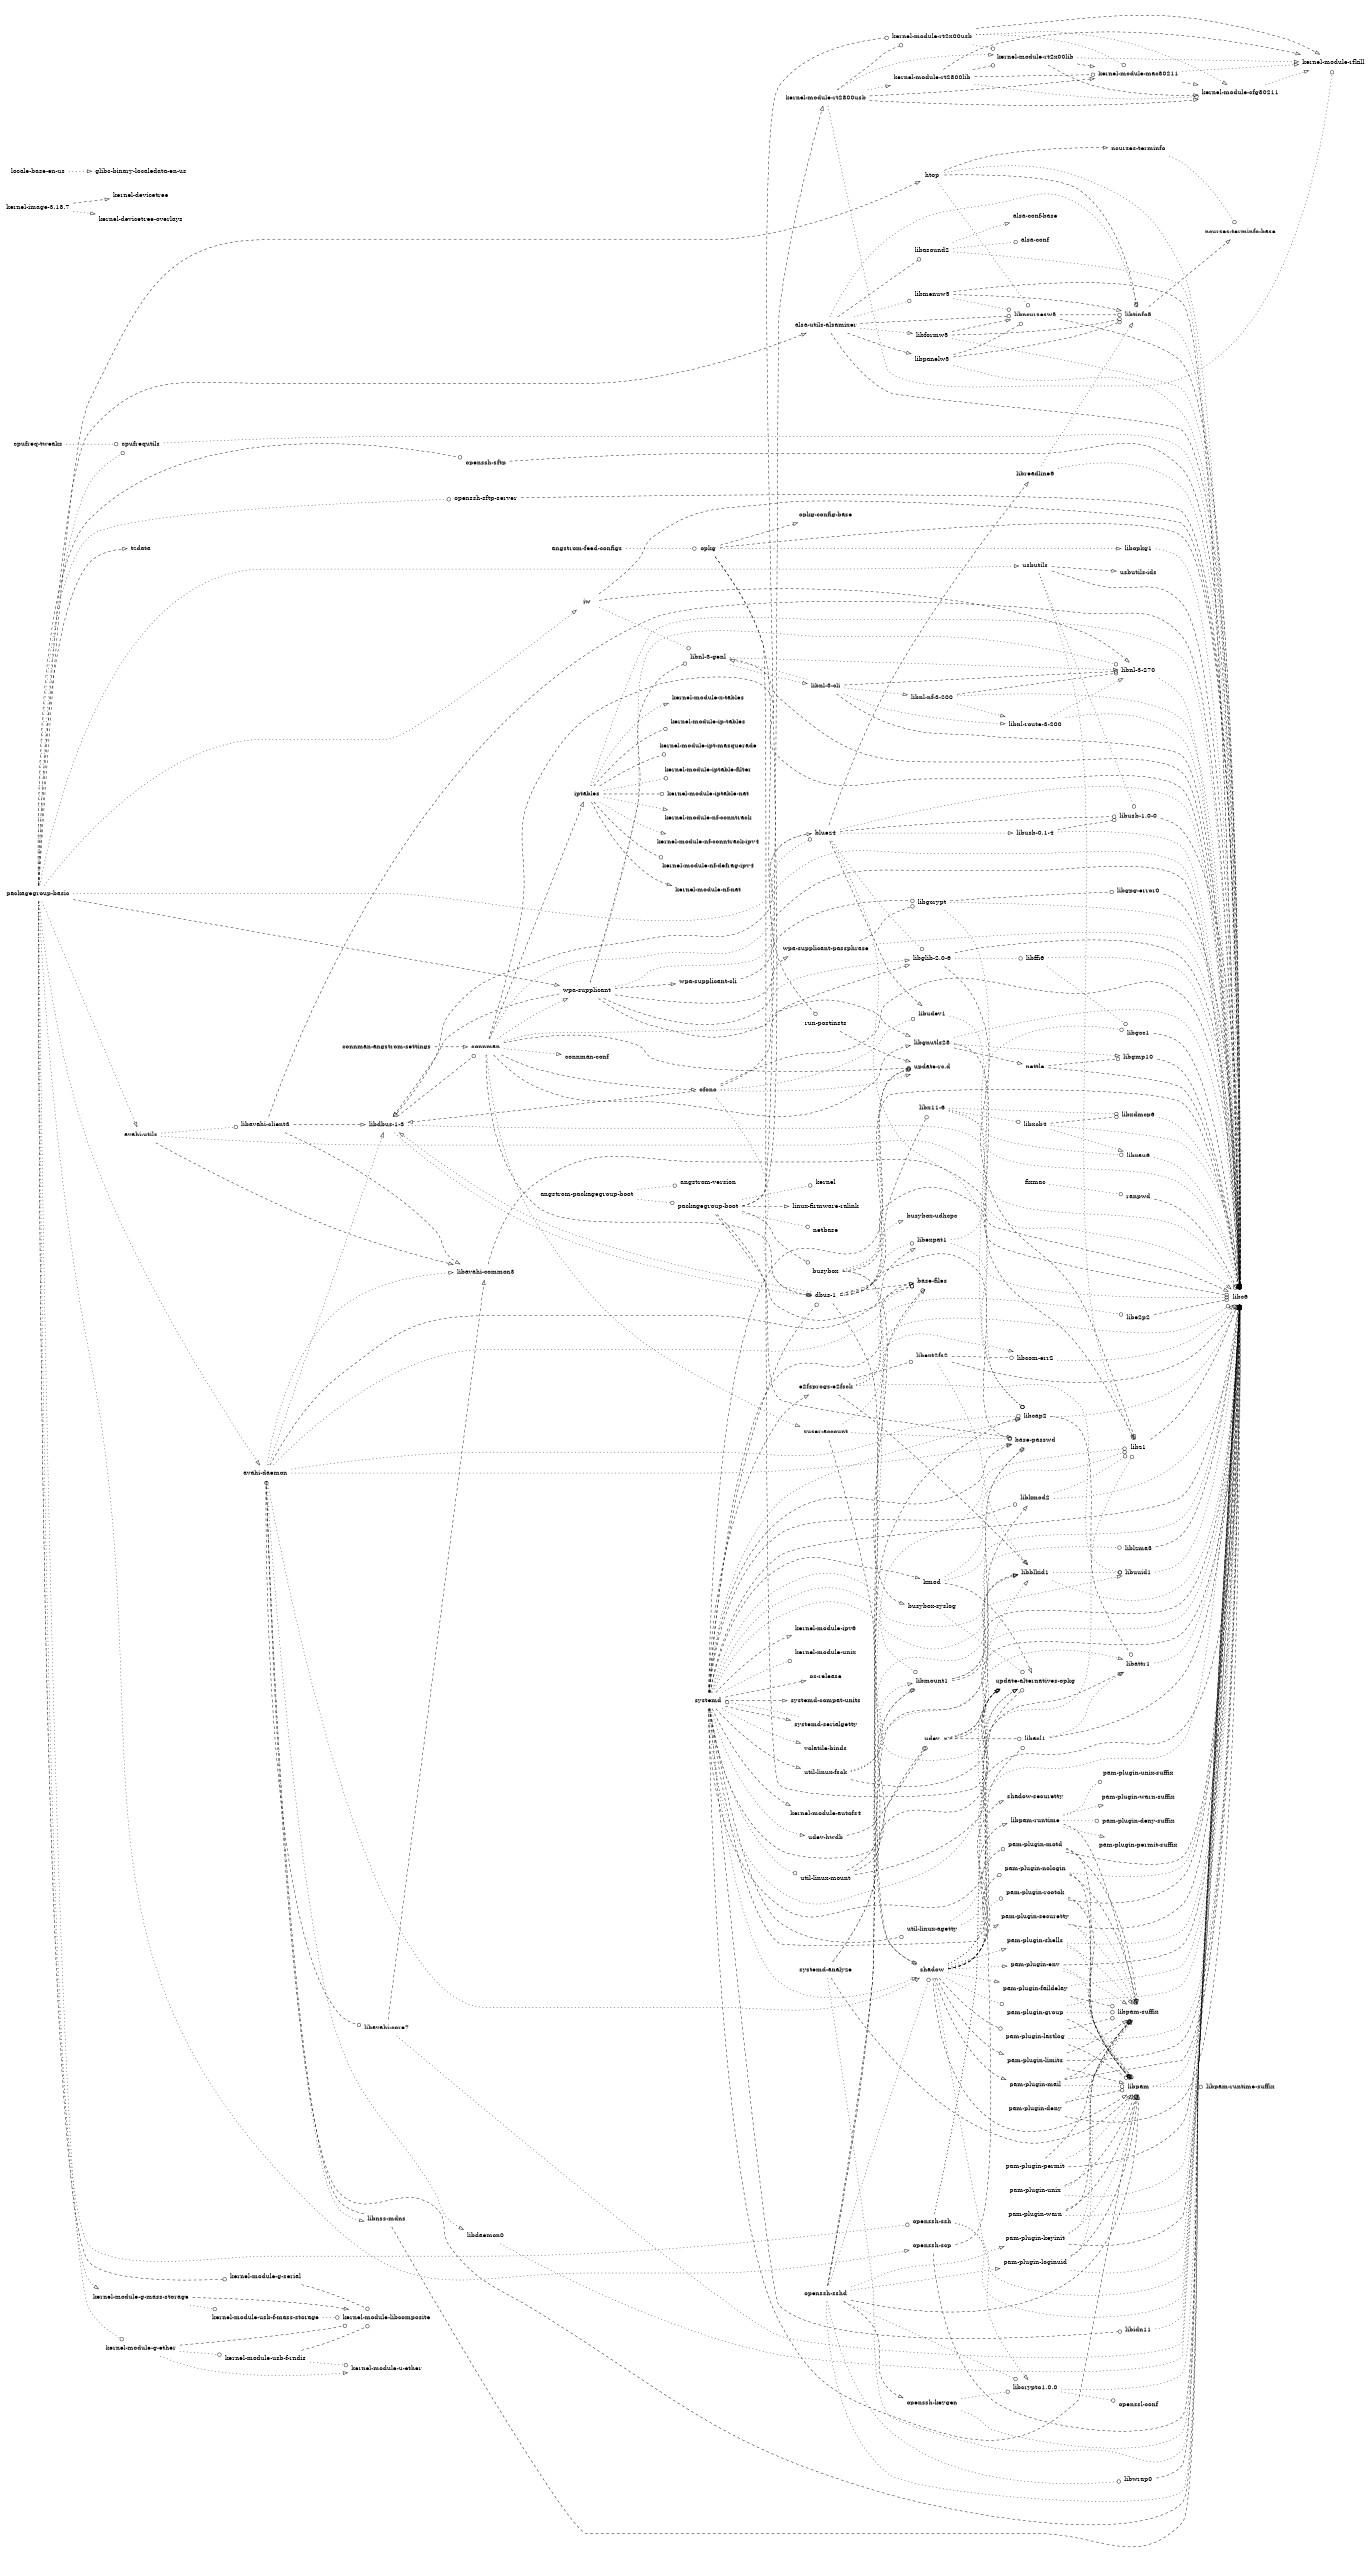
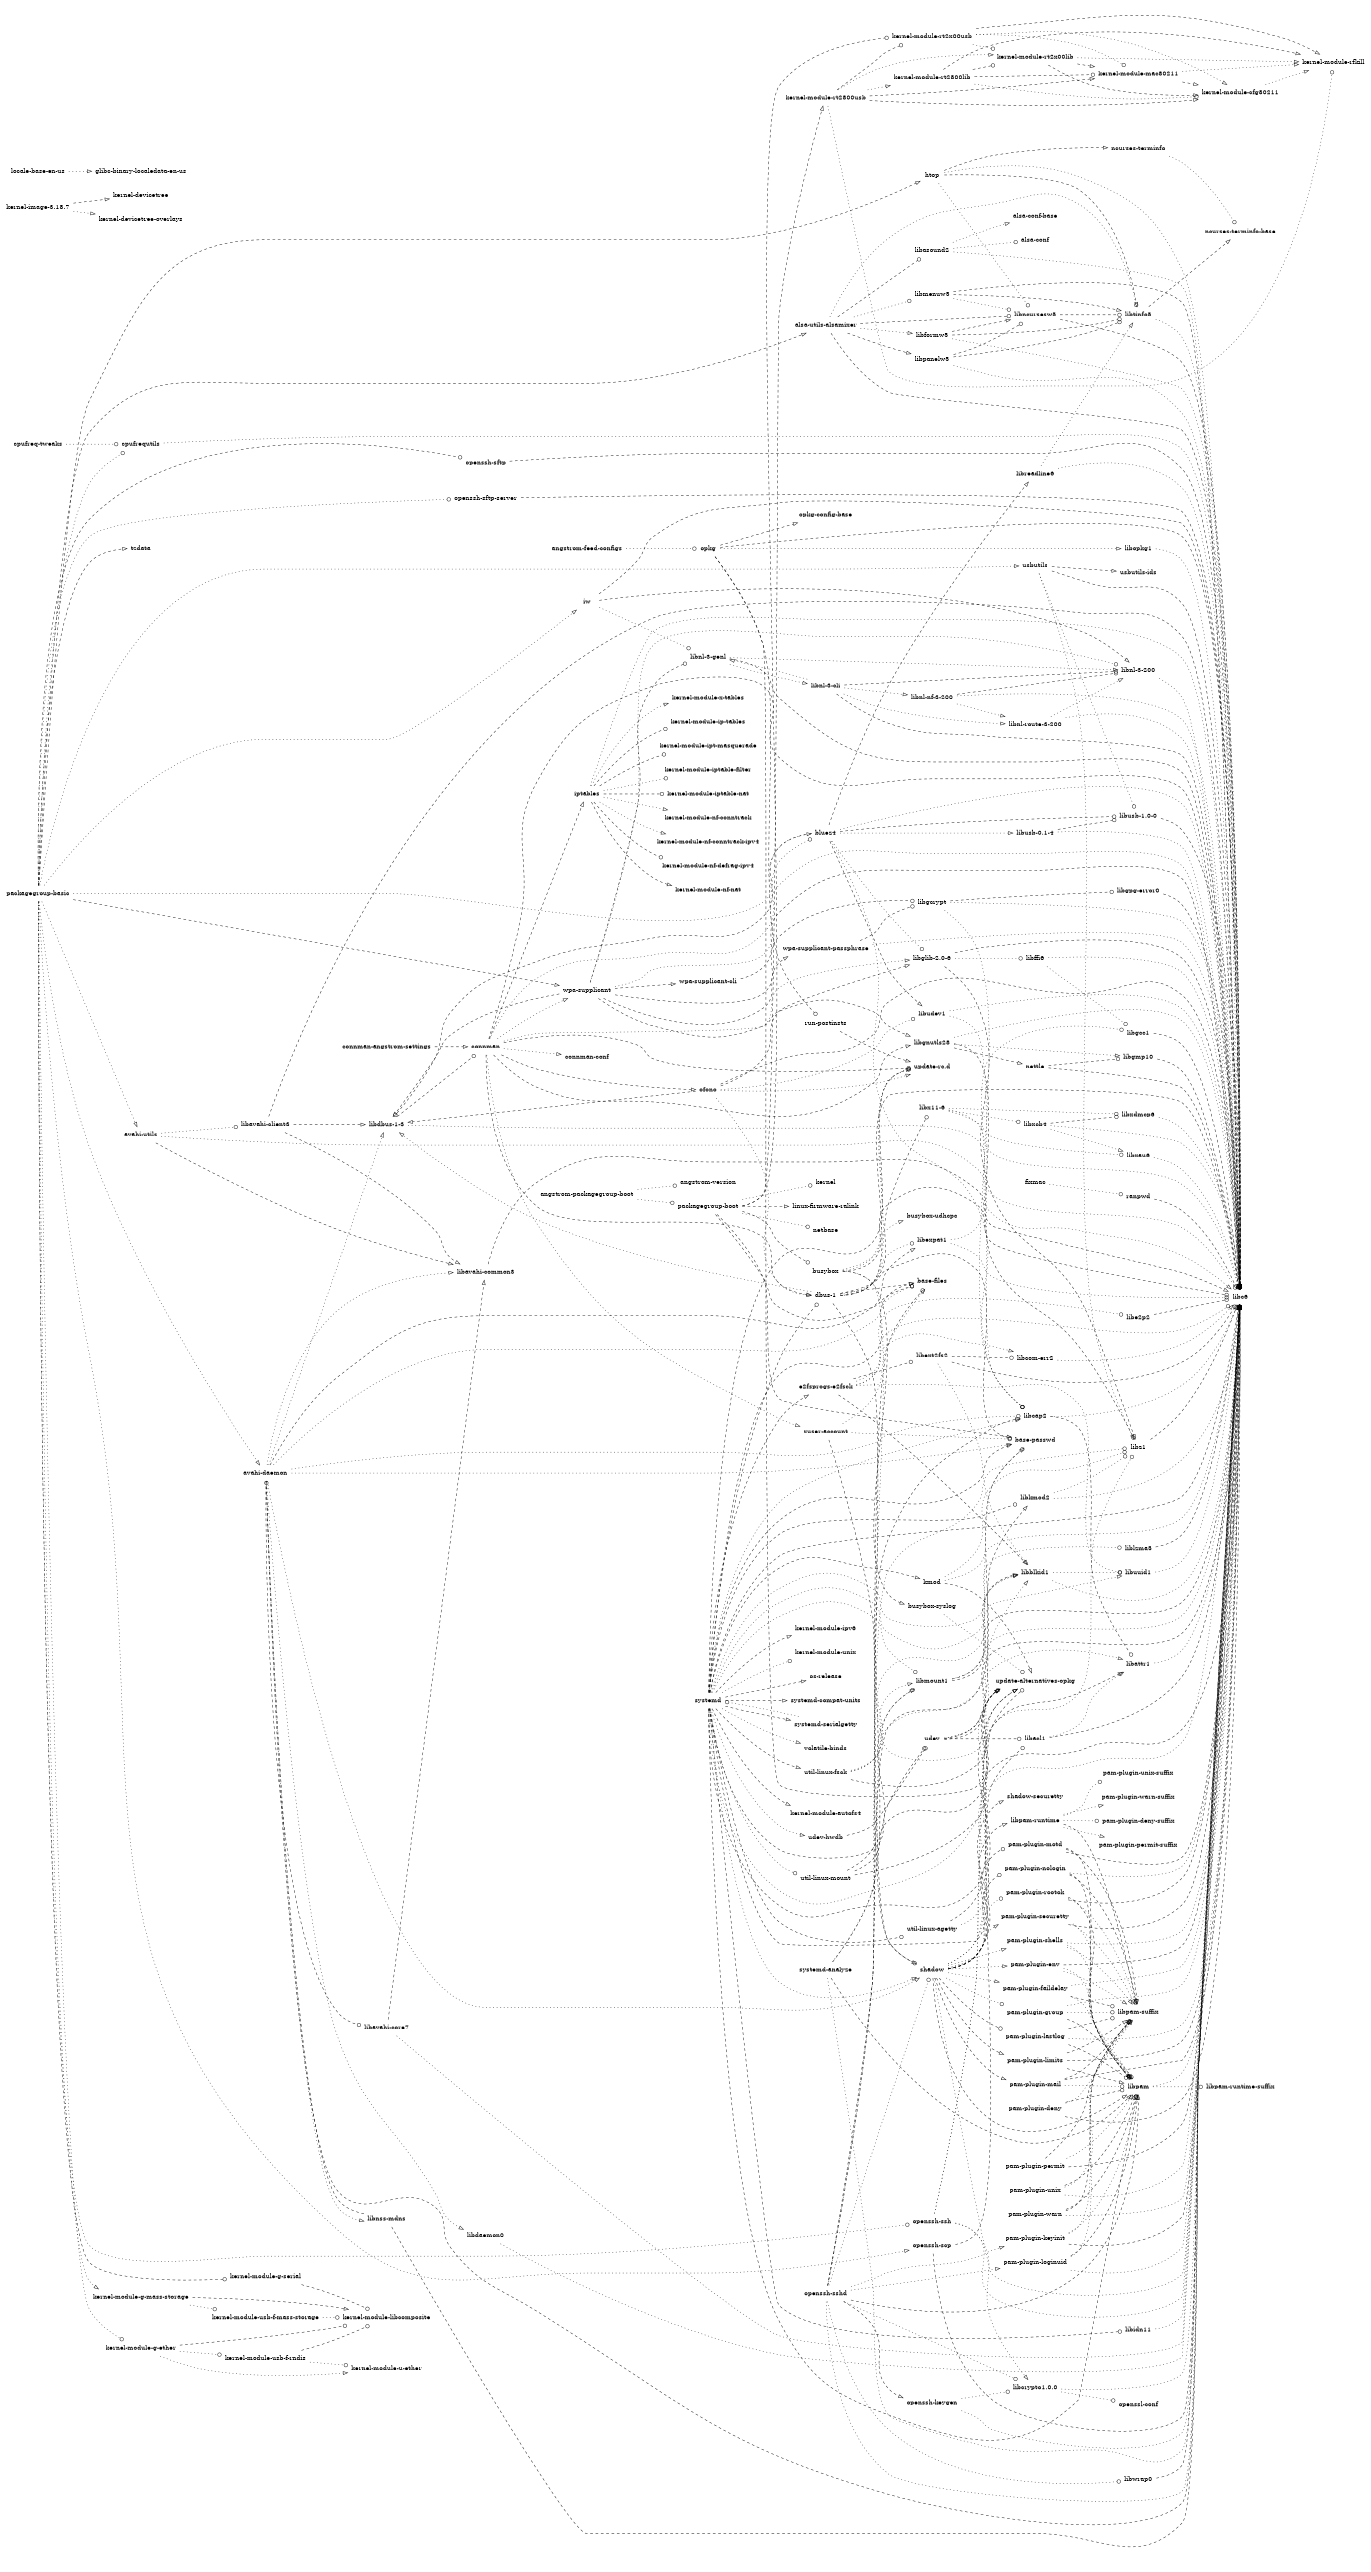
(1138, 670) -> (1138, 670)
none -> (1197, 1029)
(587, 1247) -> none
(979, 1776) -> (979, 1776)
